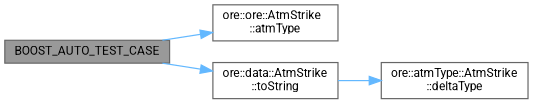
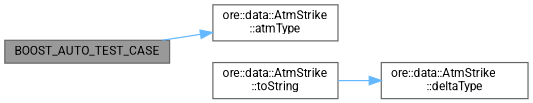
(275, 23) -> (275, 23)
(181, 66) -> none
(455, 81) -> (455, 81)
